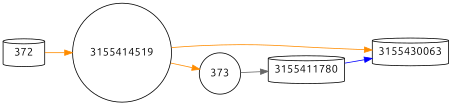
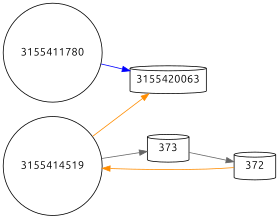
(410, 52) -> (168, 80)
(181, 65) -> (121, 156)
(306, 70) -> (53, 53)
(250, 72) -> (208, 156)
(220, 73) -> (168, 148)
